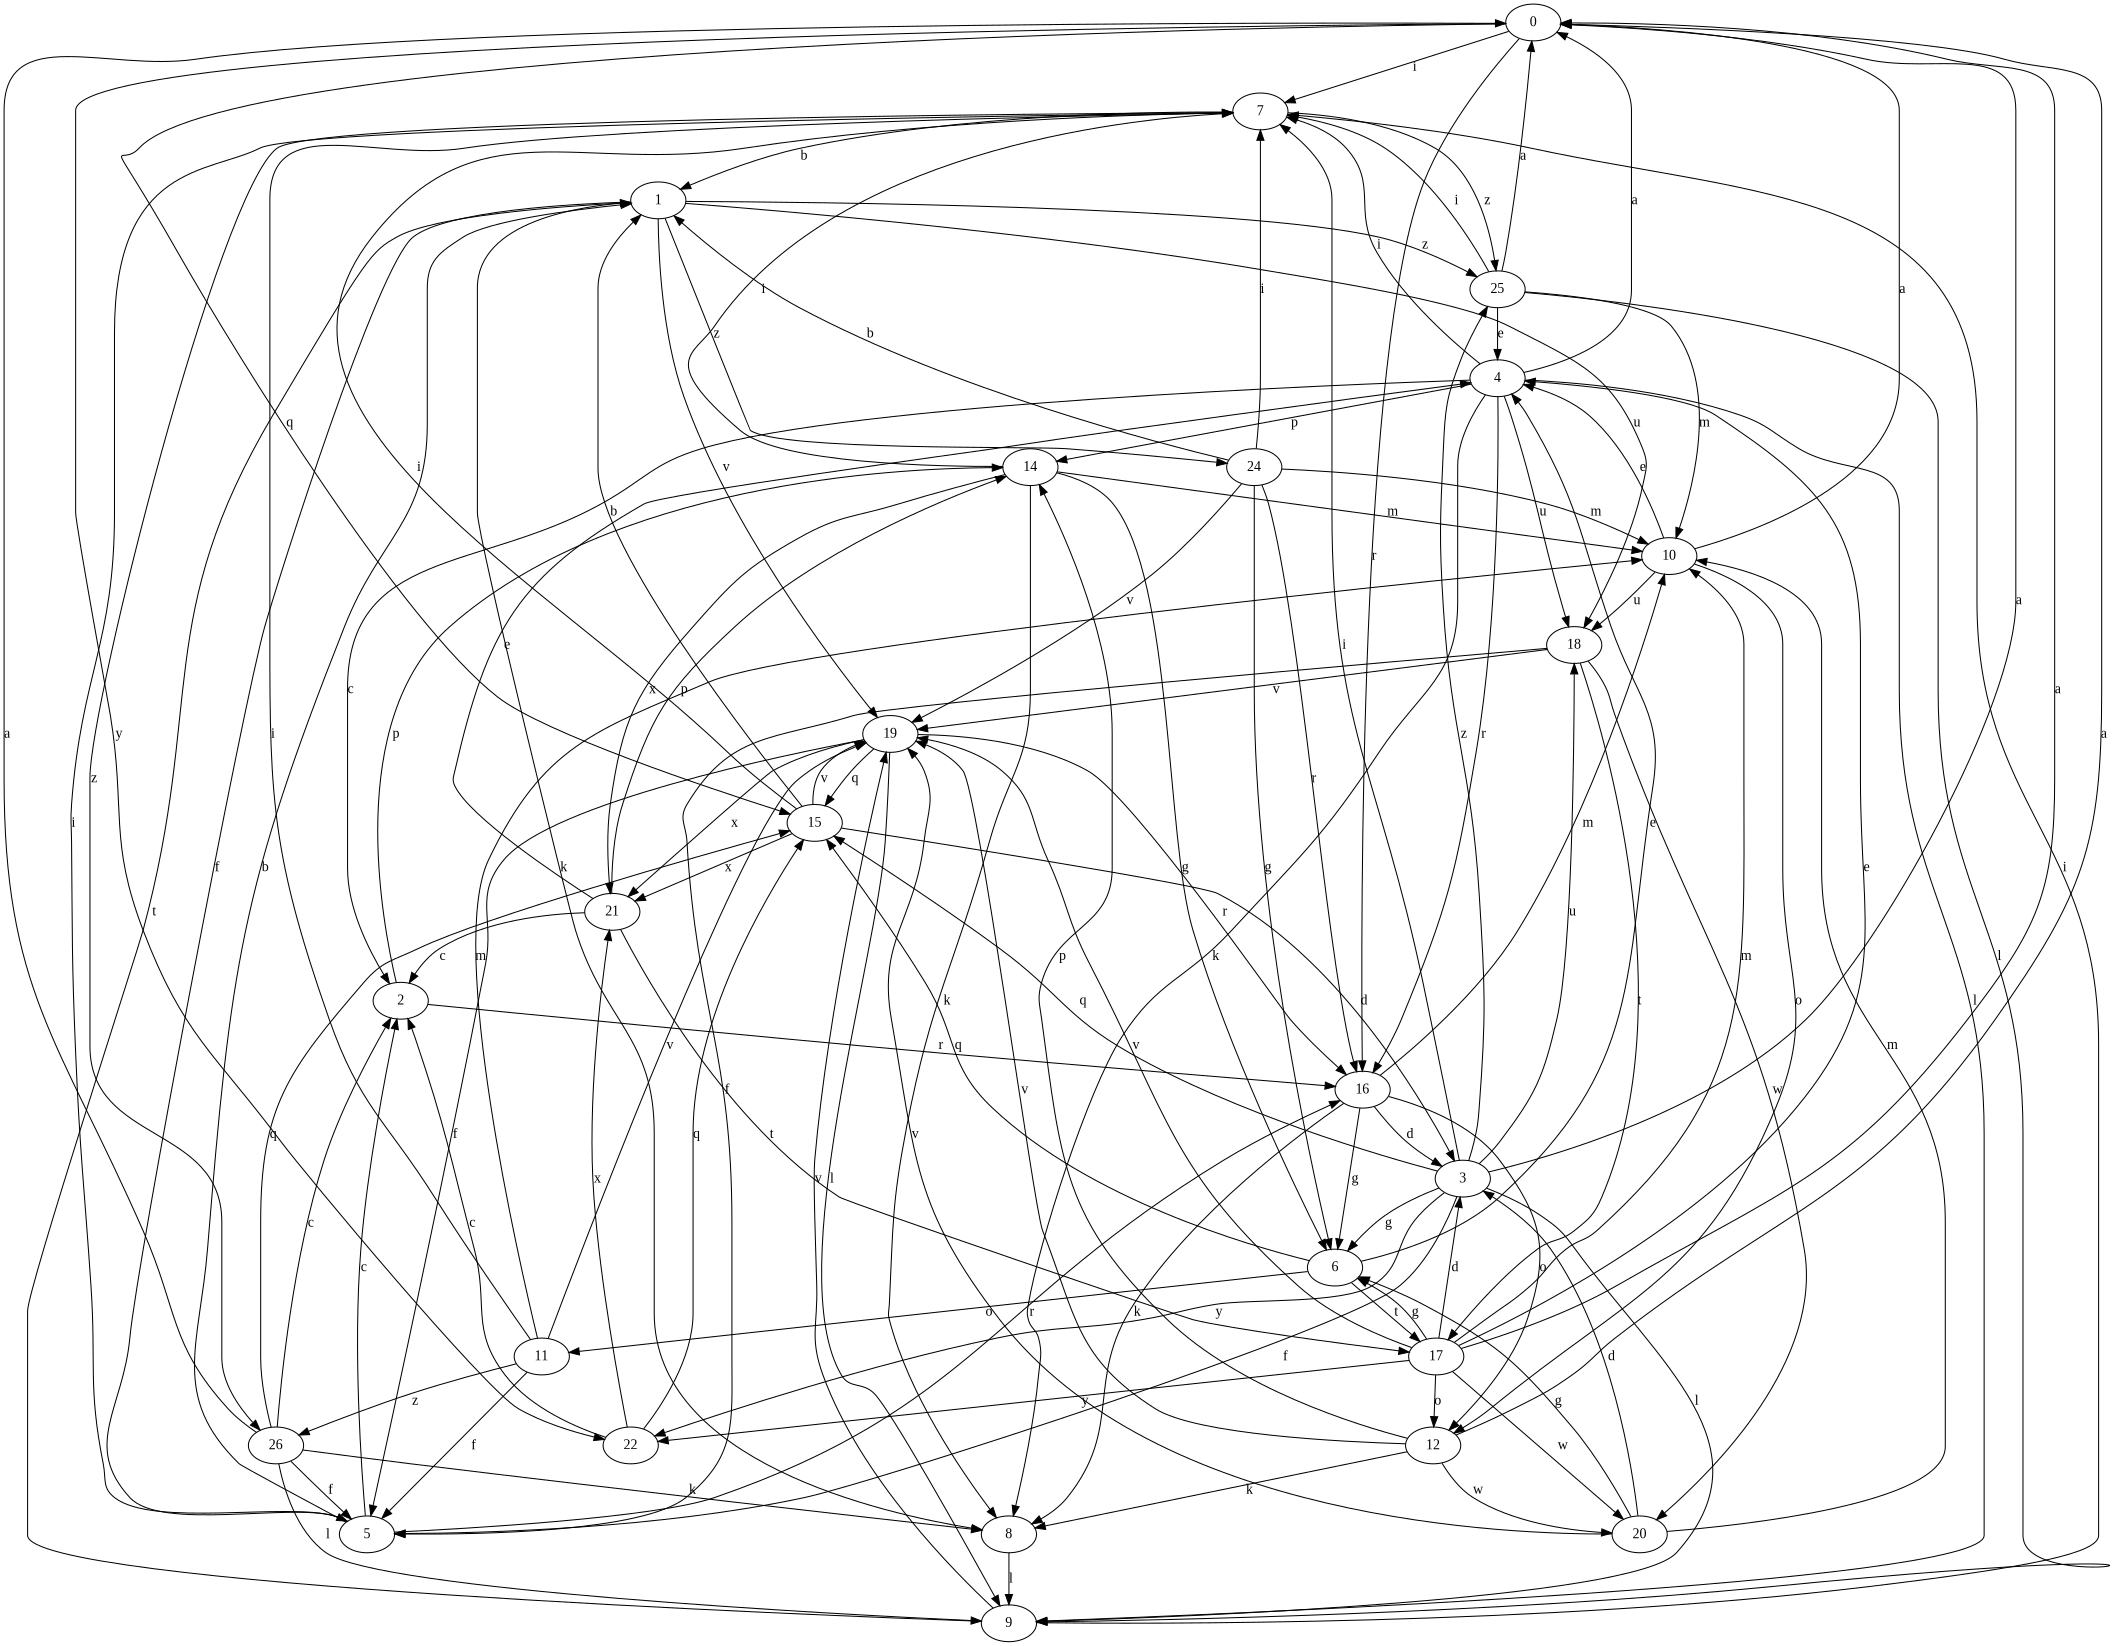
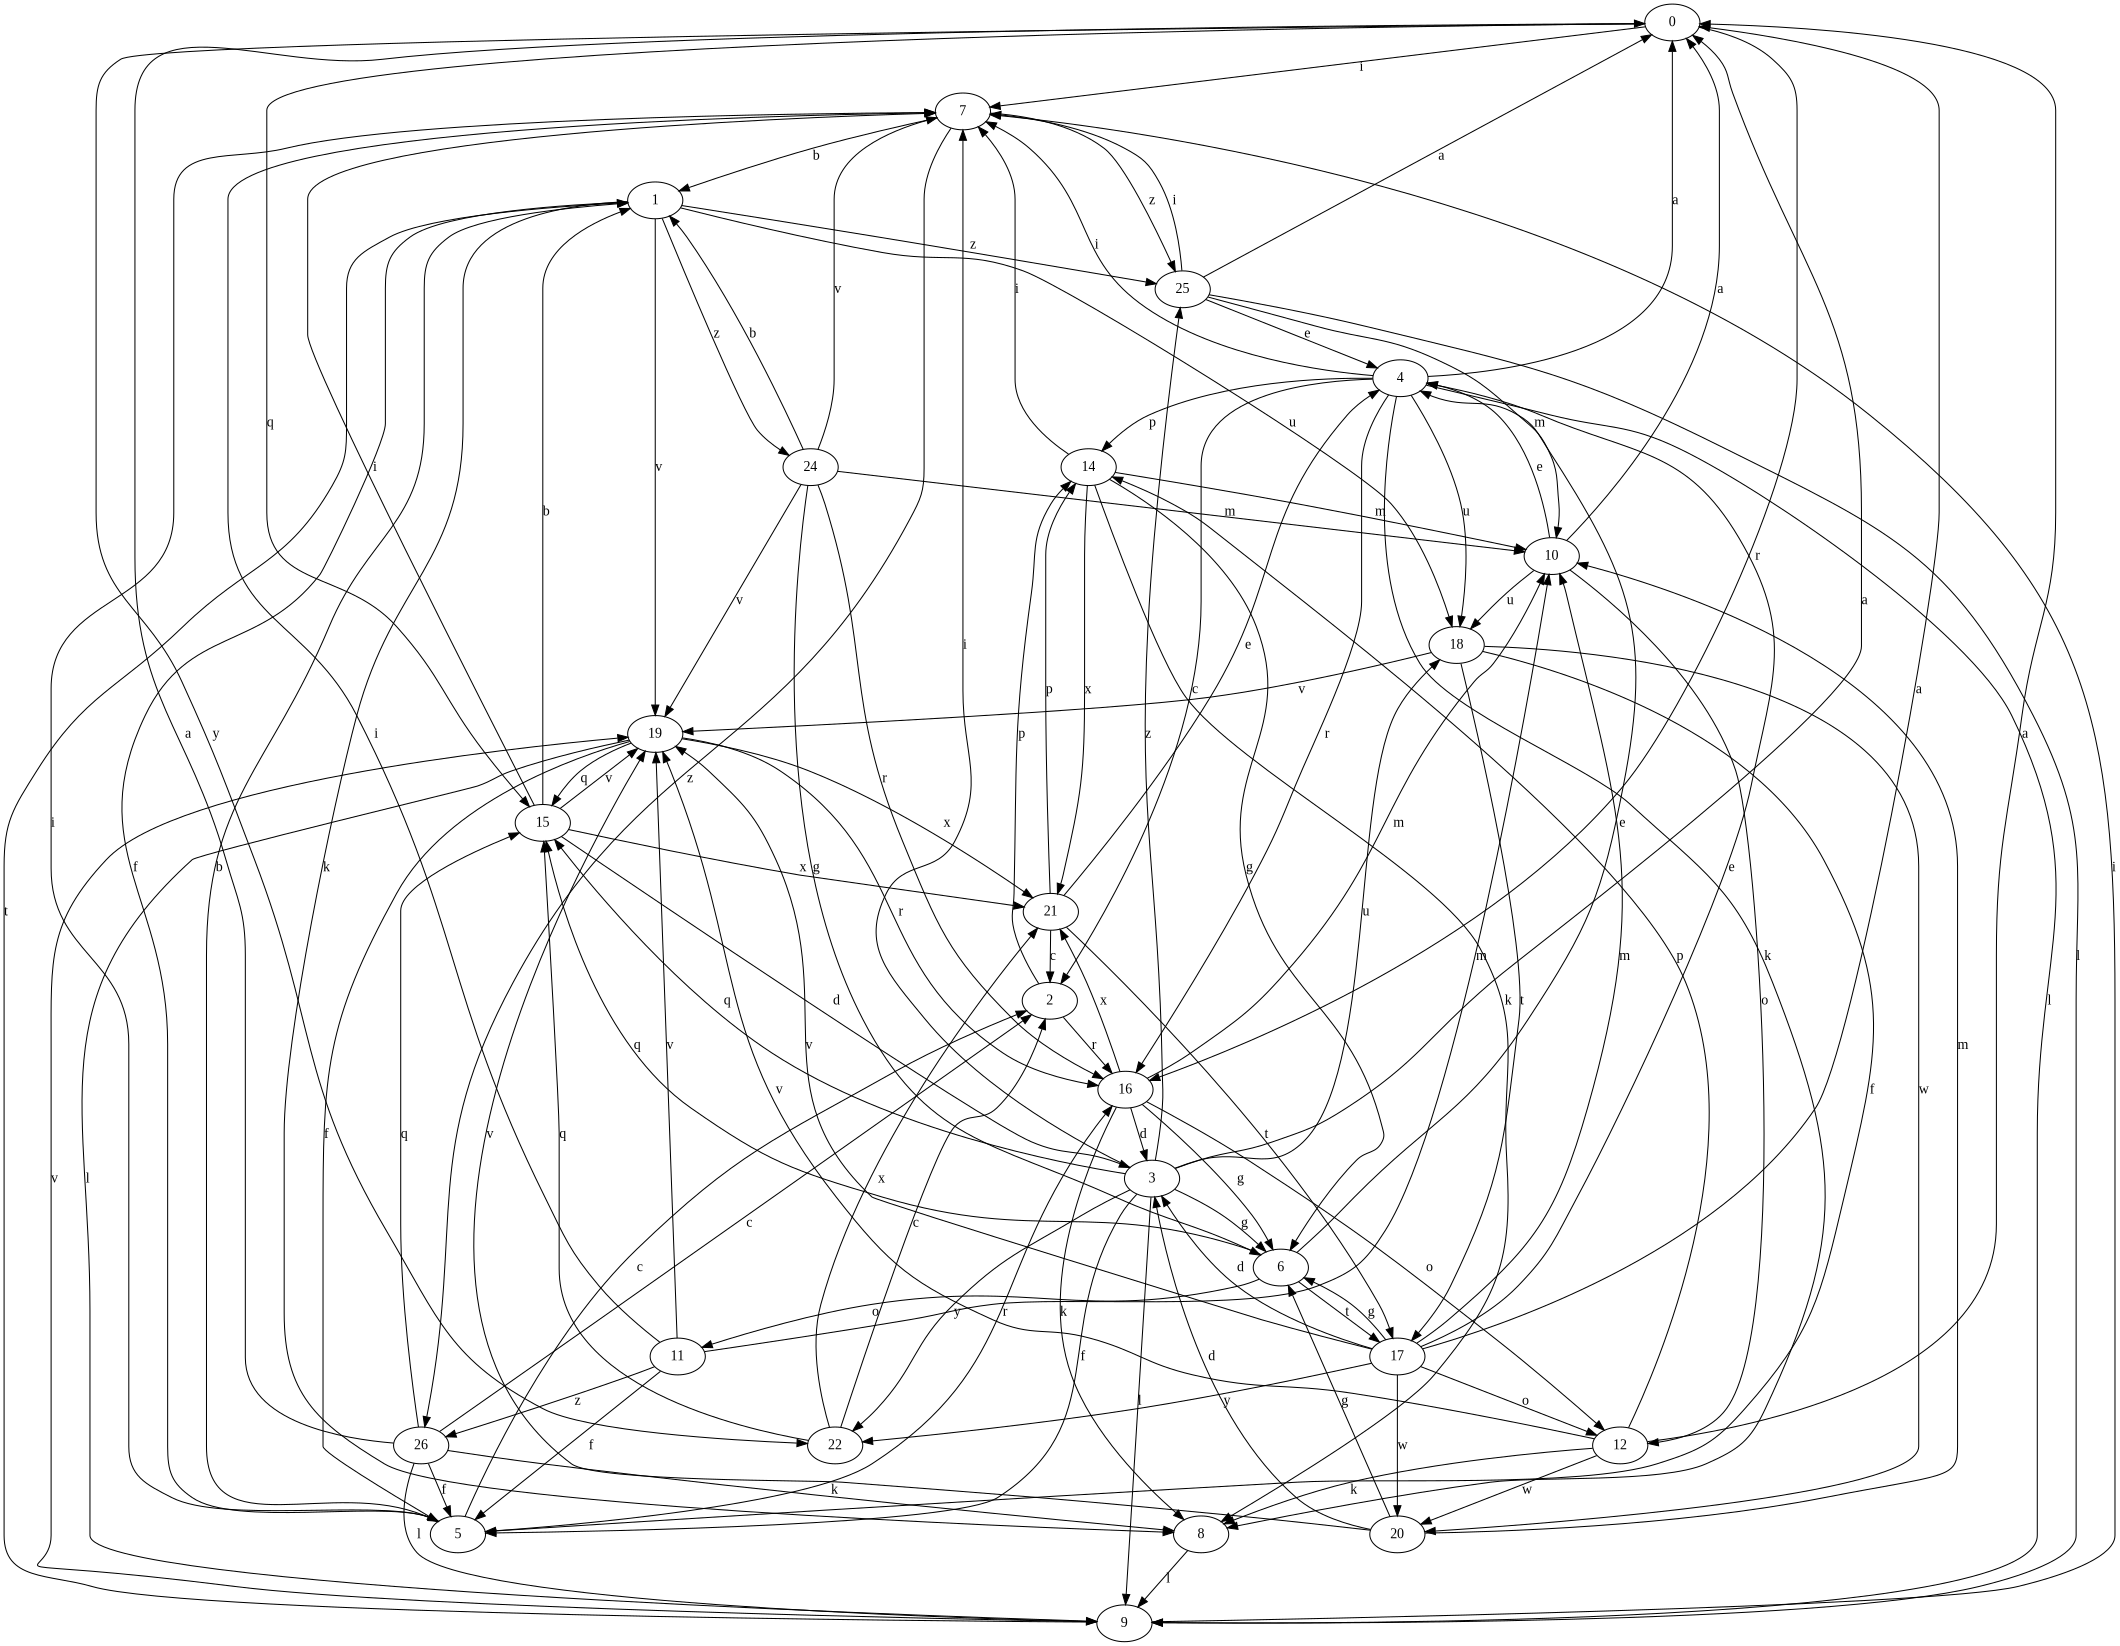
(1262, 289) -> (838, 289)
none -> (1096, 1004)
